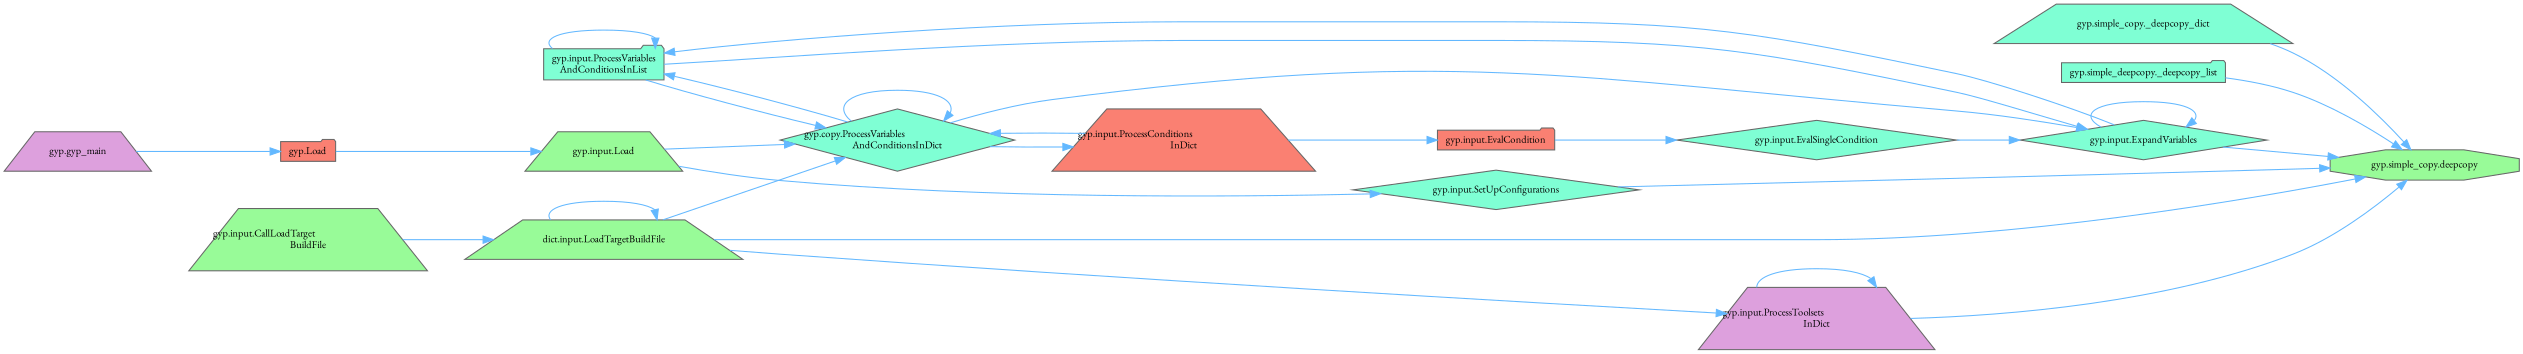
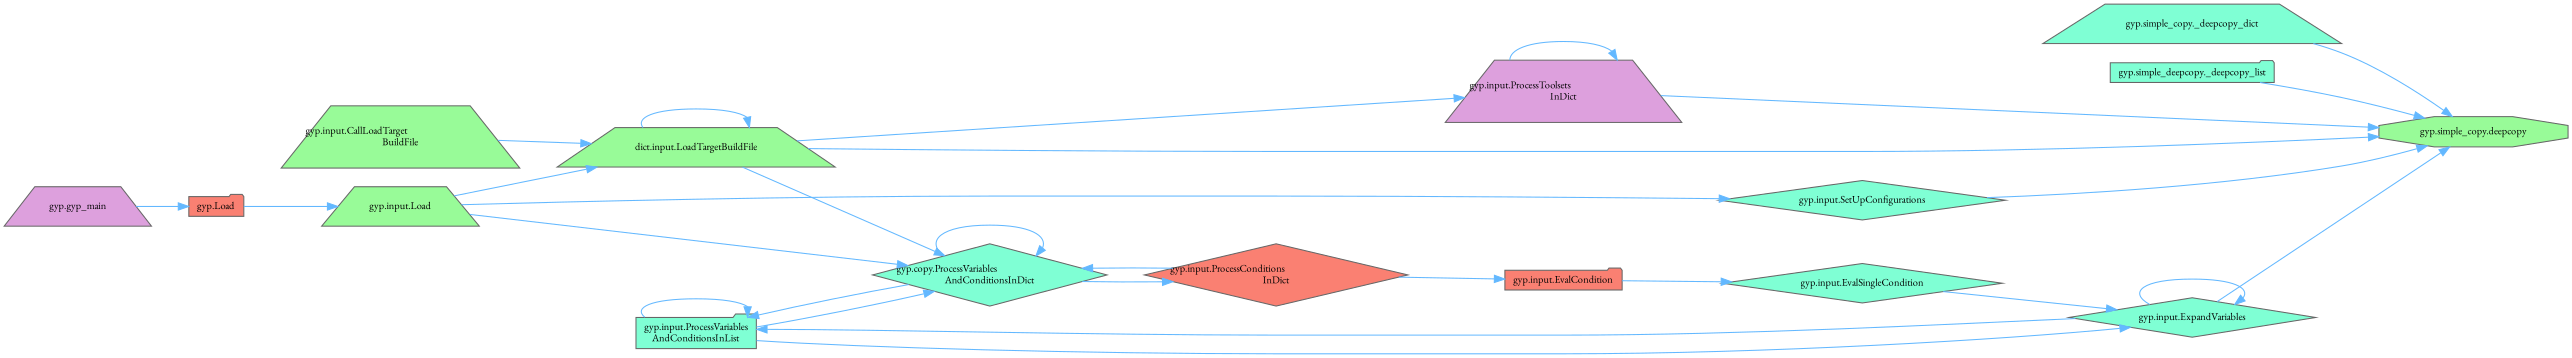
(1513, 73) -> none
(1184, 140) -> (1276, 275)
none -> (520, 183)
